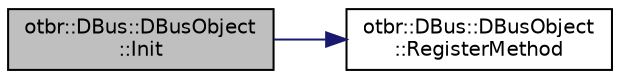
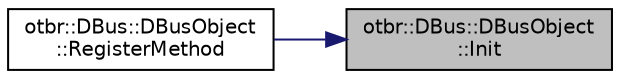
(300, 40) -> (300, 40)
